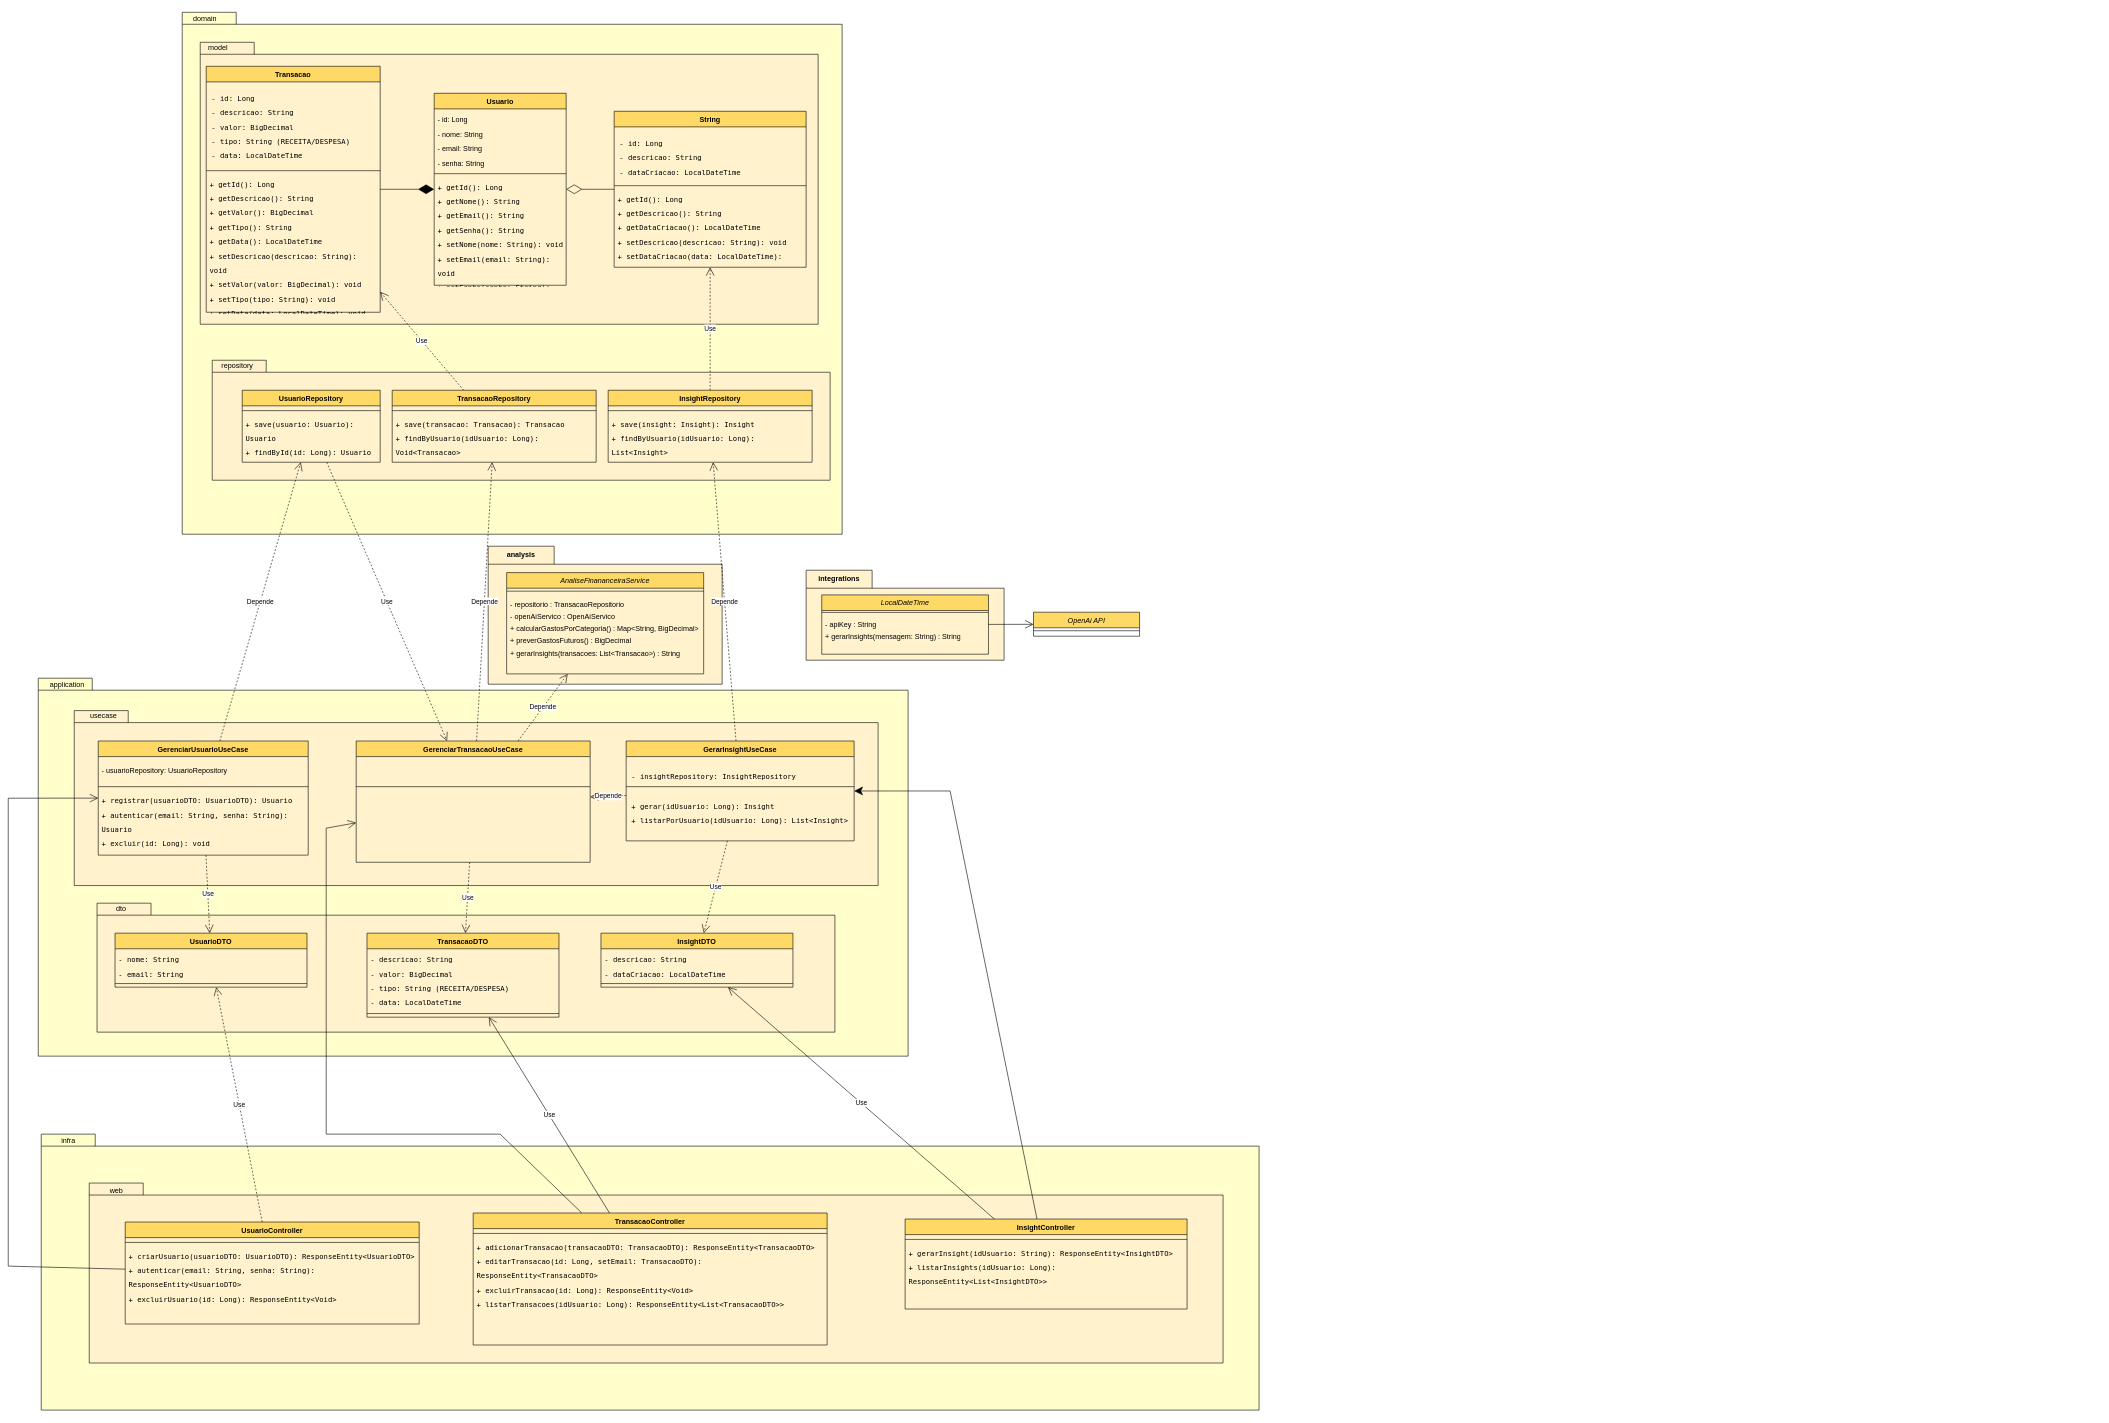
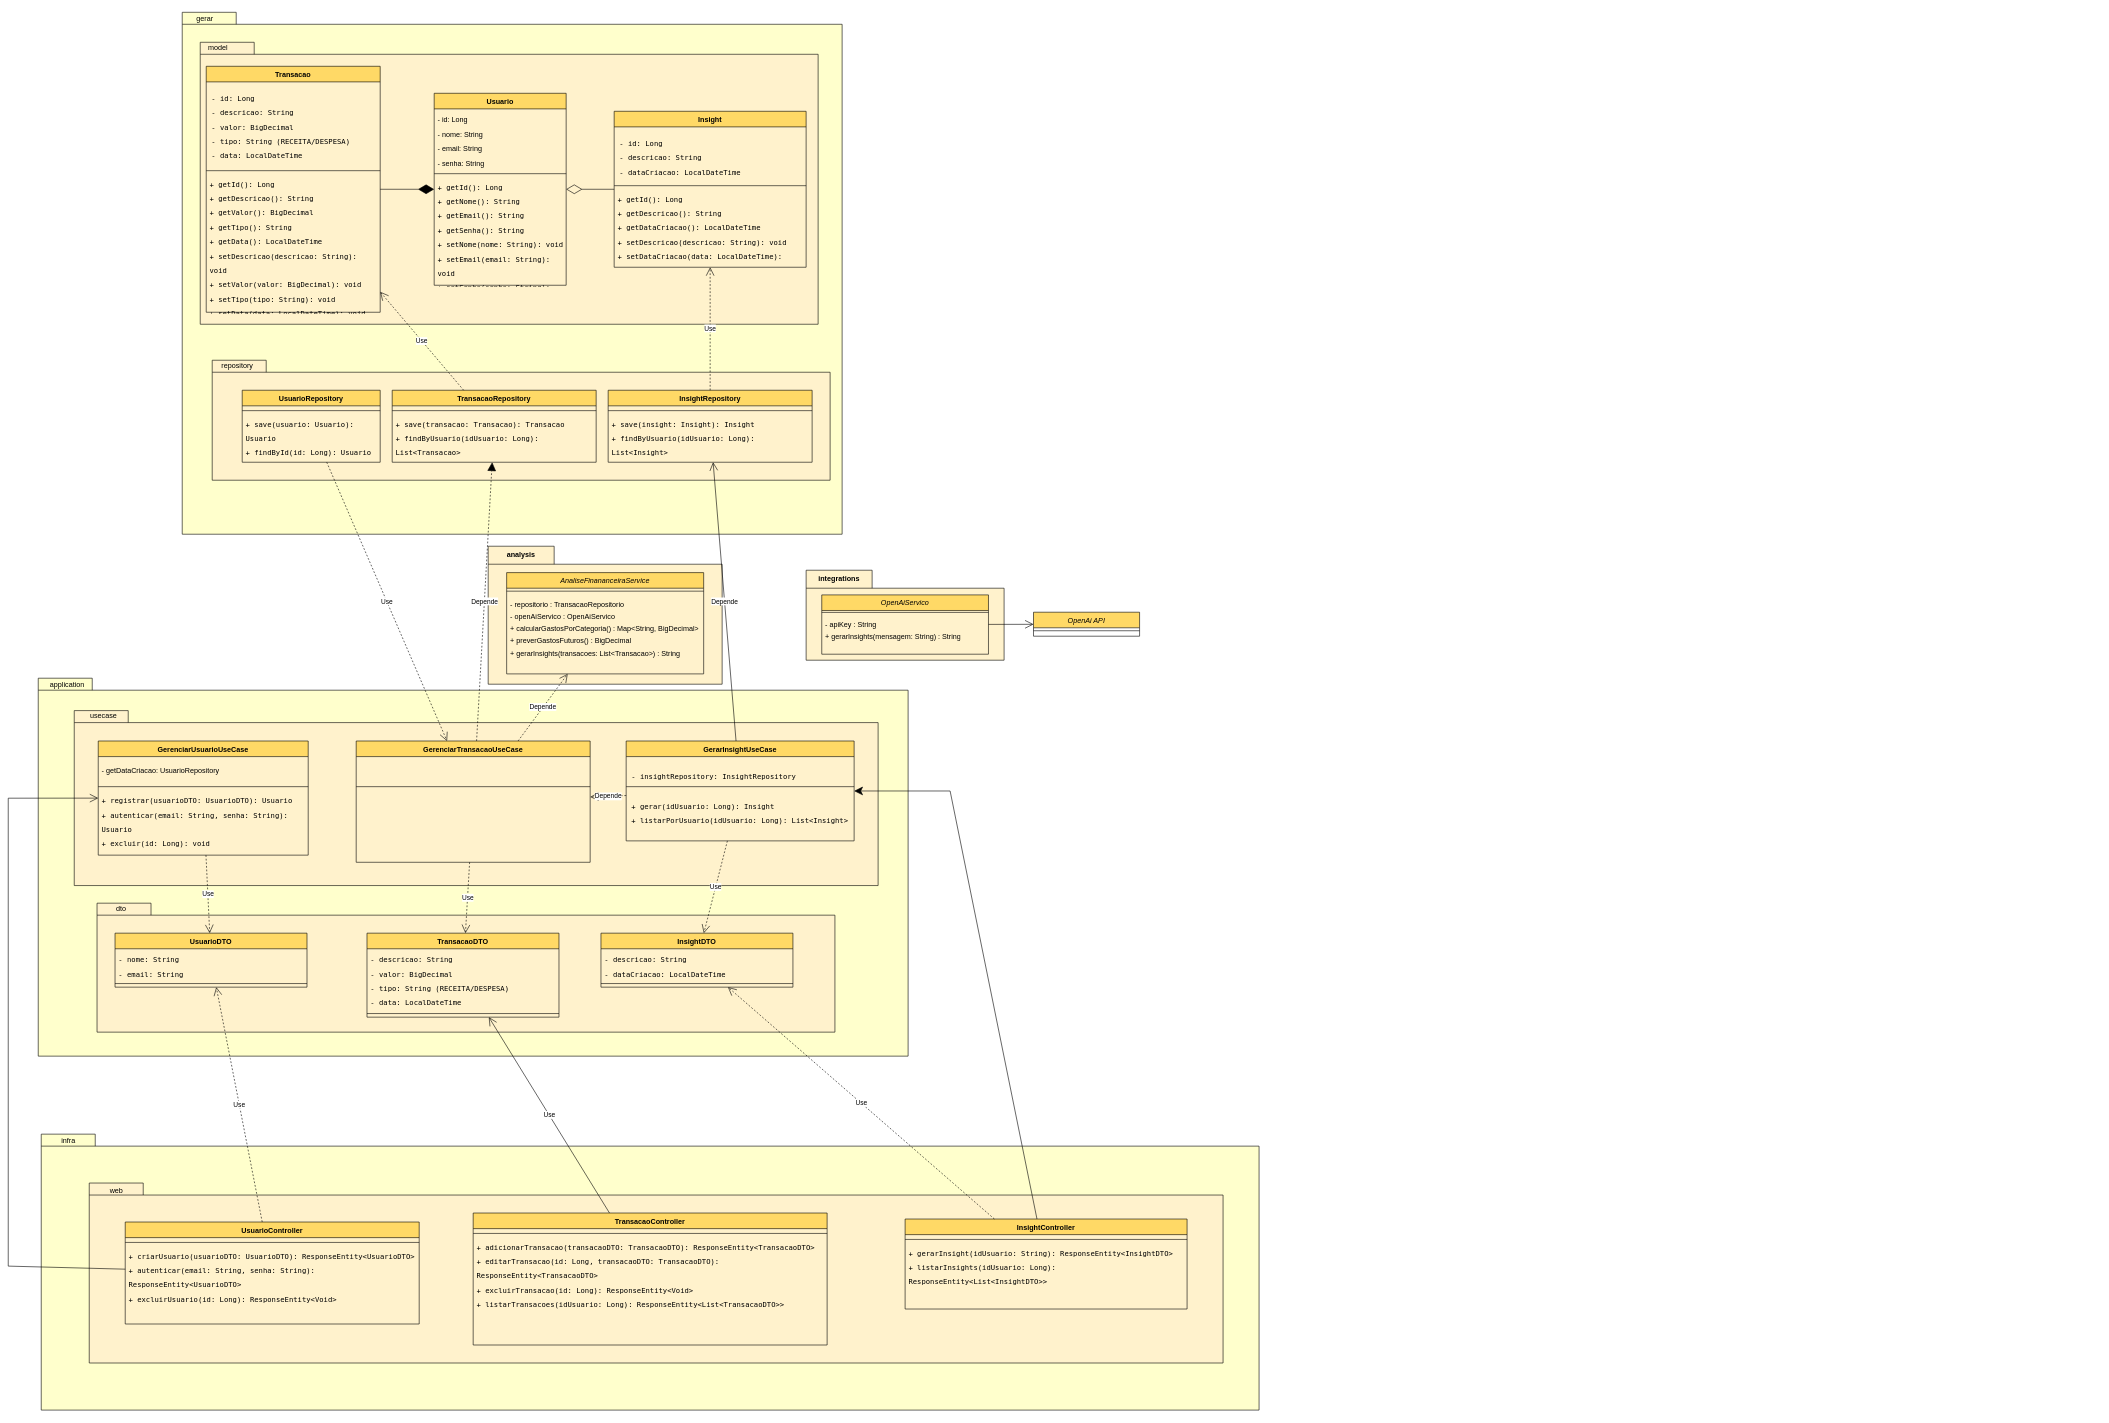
(205, 19) -> (205, 19)
(710, 120) -> (710, 120)
(485, 430) -> (485, 430)
(492, 468) -> (492, 472)
(266, 582) -> none
(905, 603) -> (905, 603)
(730, 674) -> (730, 674)
(172, 768) -> (167, 768)
(326, 1111) -> none
(930, 1163) -> (930, 1163)
(627, 1258) -> (637, 1258)
